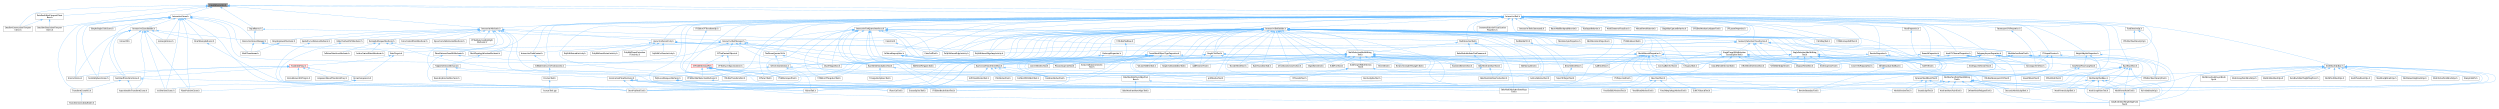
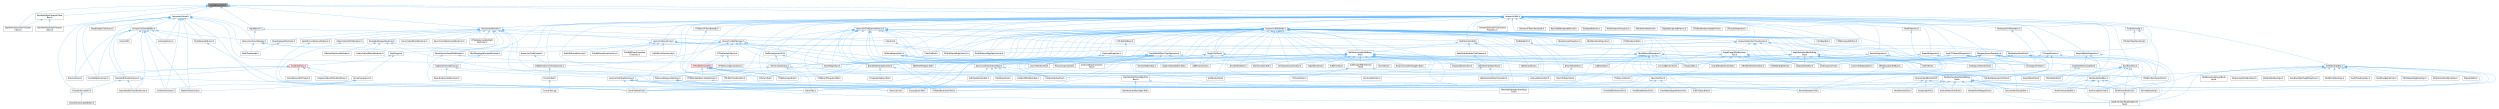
(1734, 54) -> (1734, 54)
